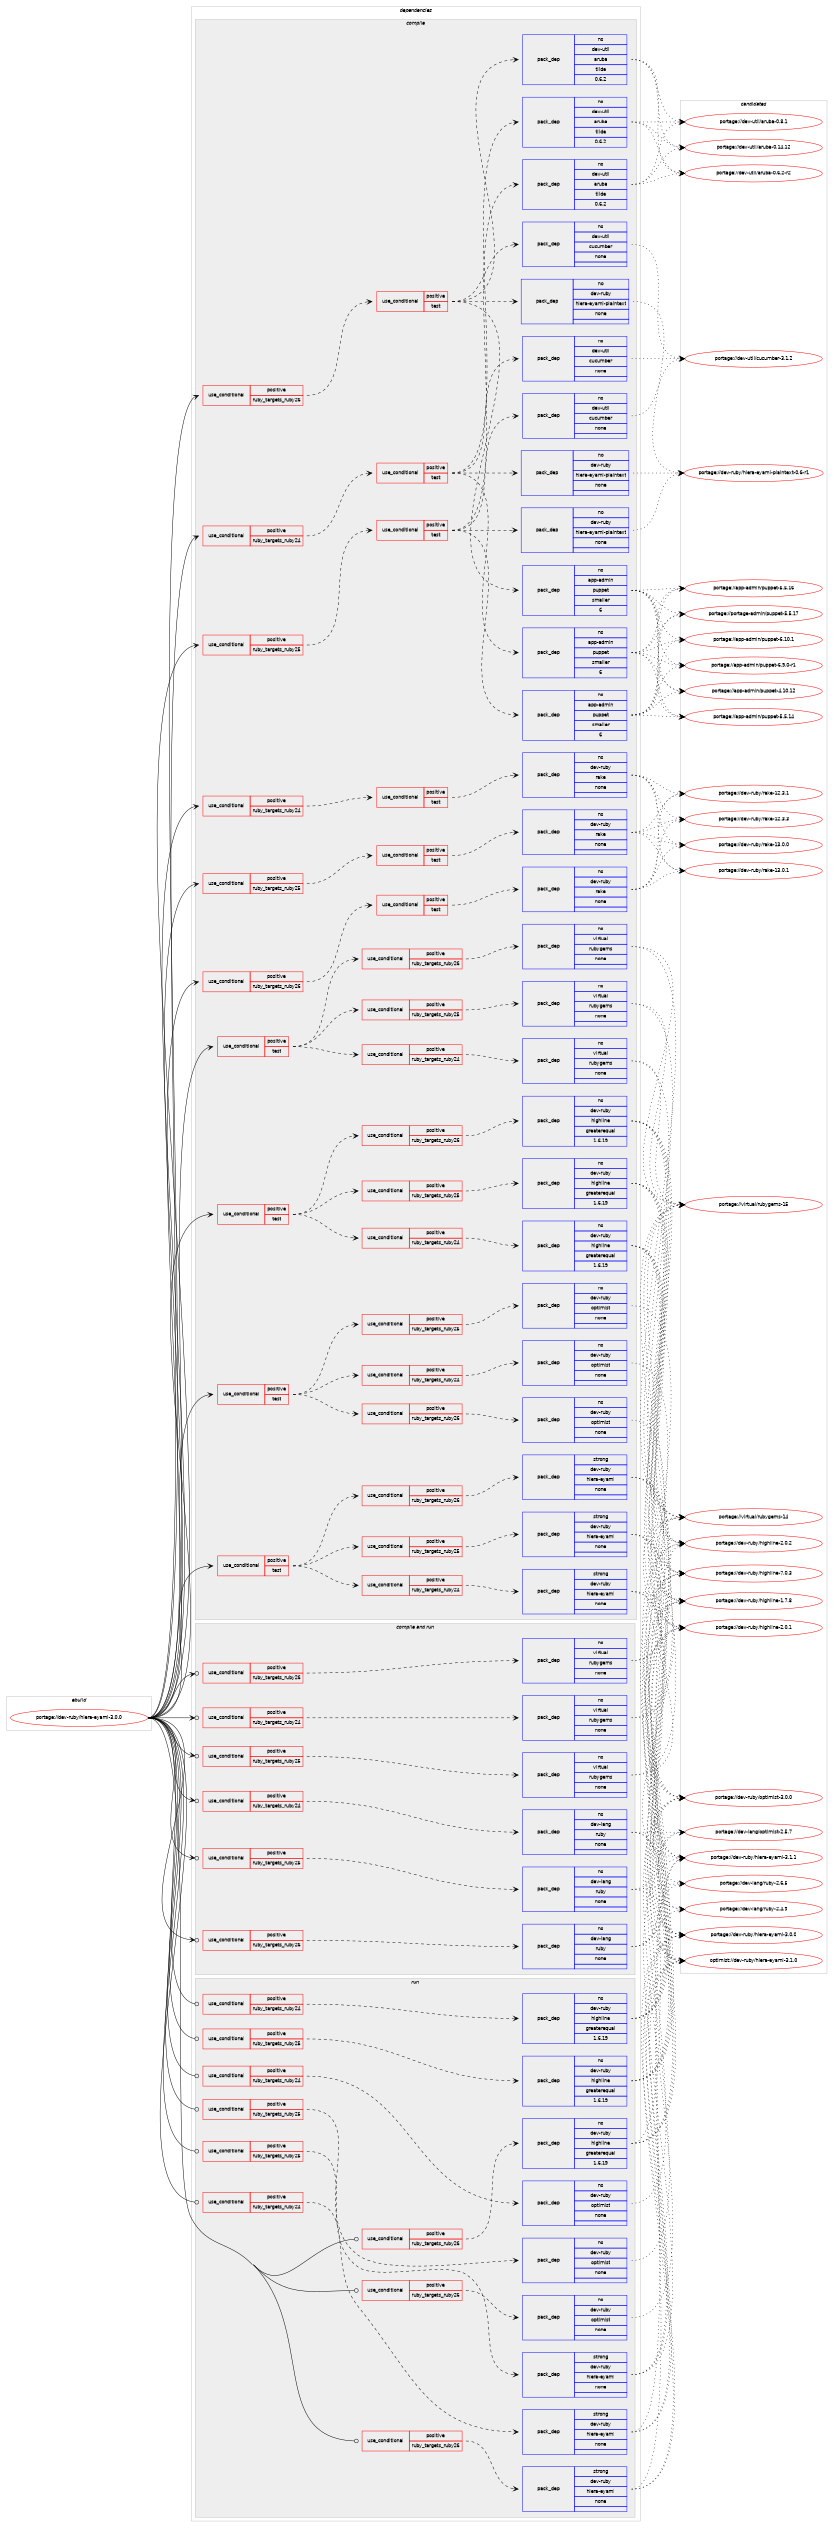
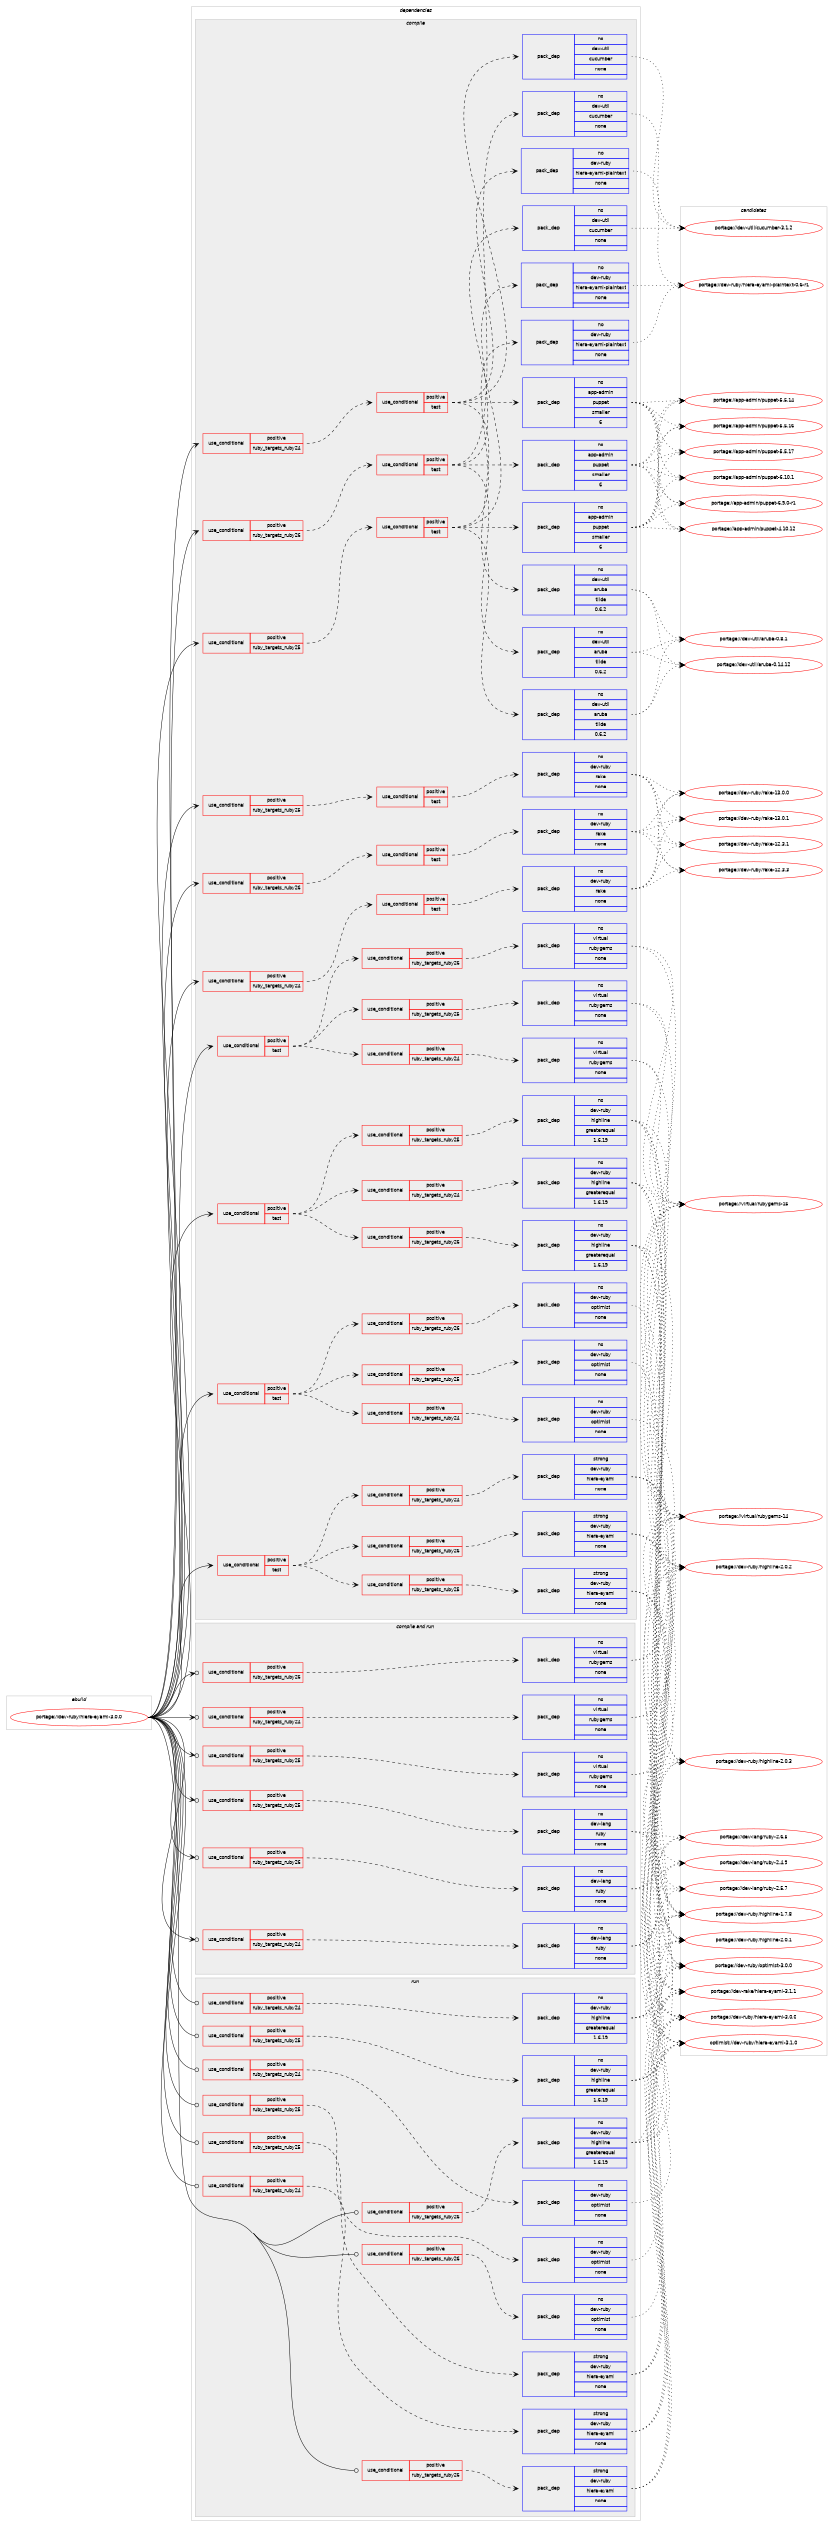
(754, 173) -> none
(754, 614) -> (754, 452)
(754, 1574) -> (754, 1762)
(754, 1832) -> (754, 1889)
(754, 1858) -> (754, 1992)
